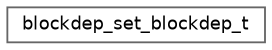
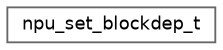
(136, 25) -> (111, 25)
